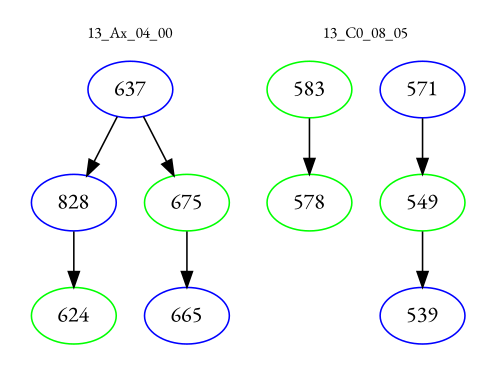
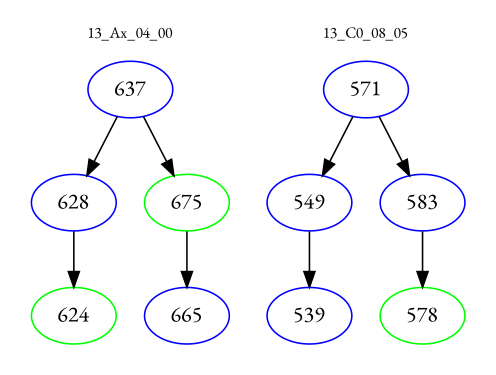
(309, 90) -> (423, 203)
none -> (391, 139)
(74, 203) -> (74, 203)
(423, 203) -> (309, 203)
